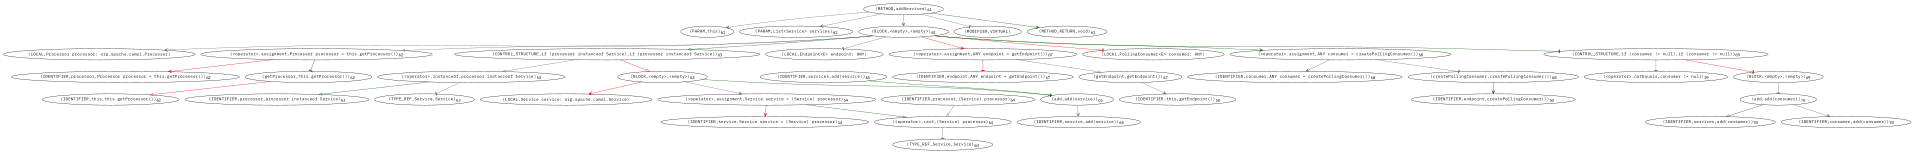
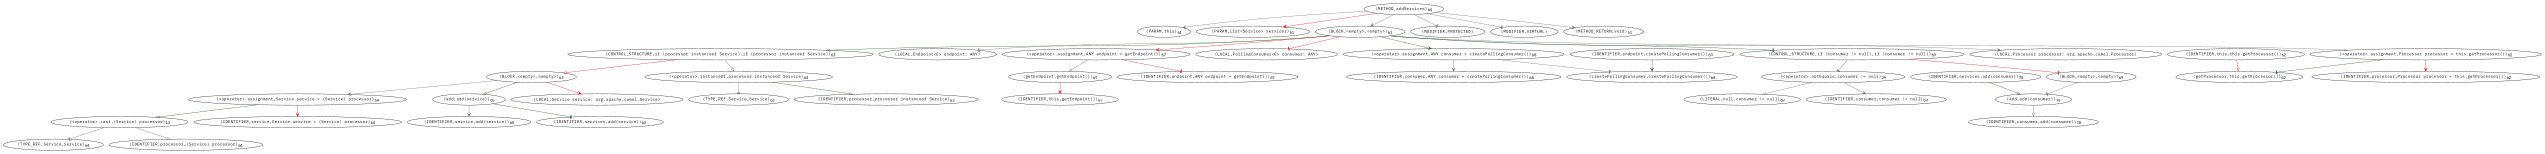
(930, 9) -> (1430, 9)
(852, 20) -> (1332, 20)
(984, 20) -> (1504, 20)
none -> (1448, 32)
(868, 76) -> (644, 122)
(923, 85) -> (531, 110)
(1493, 87) -> (1652, 64)
(212, 88) -> (2237, 64)
(1153, 88) -> (1060, 87)
(1218, 99) -> (1100, 99)
(1552, 99) -> (1710, 54)
none -> (1742, 100)
none -> (1876, 100)
(951, 110) -> (151, 133)
(1746, 110) -> (2003, 88)
(1810, 110) -> (2033, 109)
(840, 122) -> (373, 122)
(991, 122) -> (168, 122)
